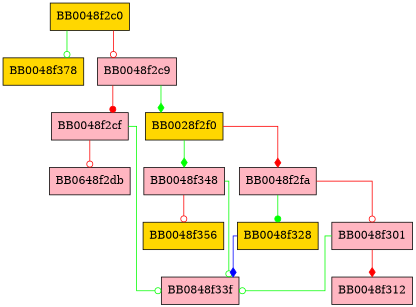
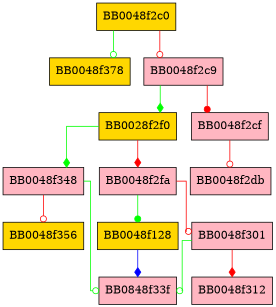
(90, 181) -> (231, 181)
(137, 214) -> none
(278, 236) -> (138, 236)
